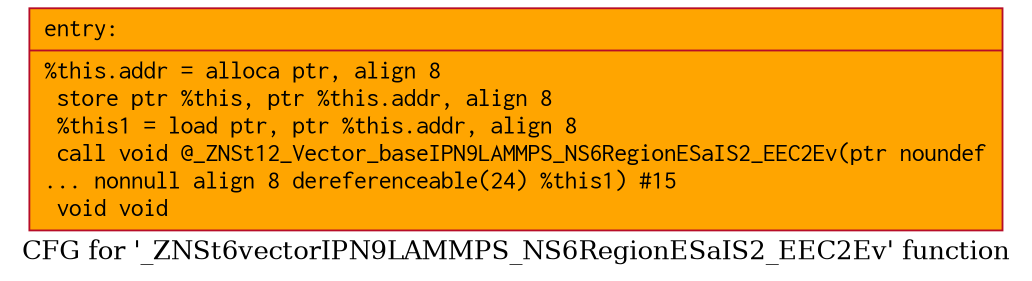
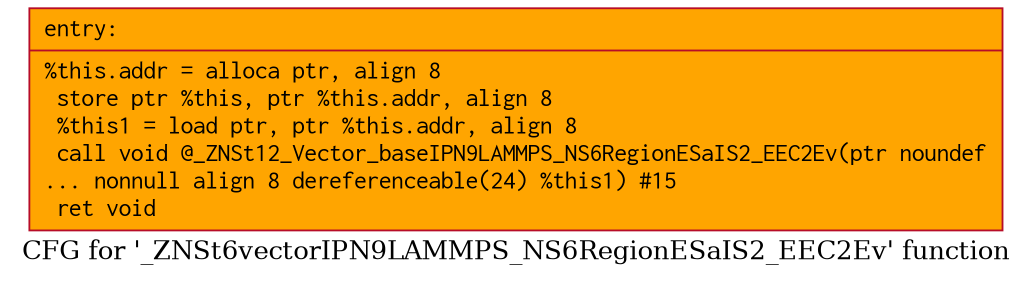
(106, 208) -> (100, 208)
